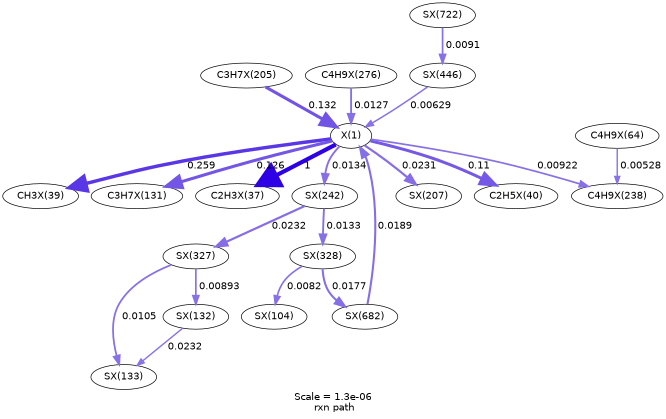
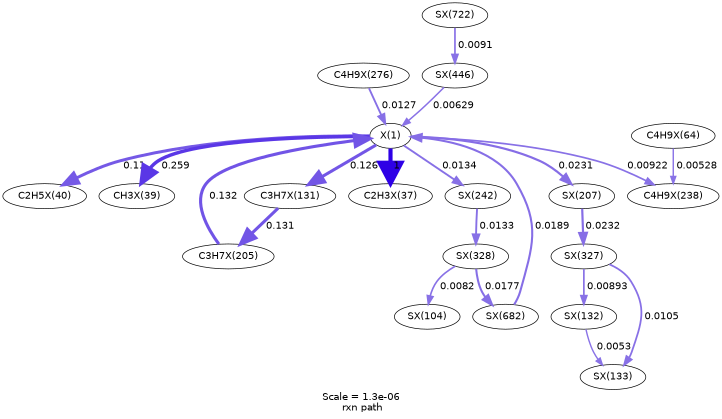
none -> (265, 221)
(265, 224) -> (583, 221)
(184, 347) -> (613, 347)
